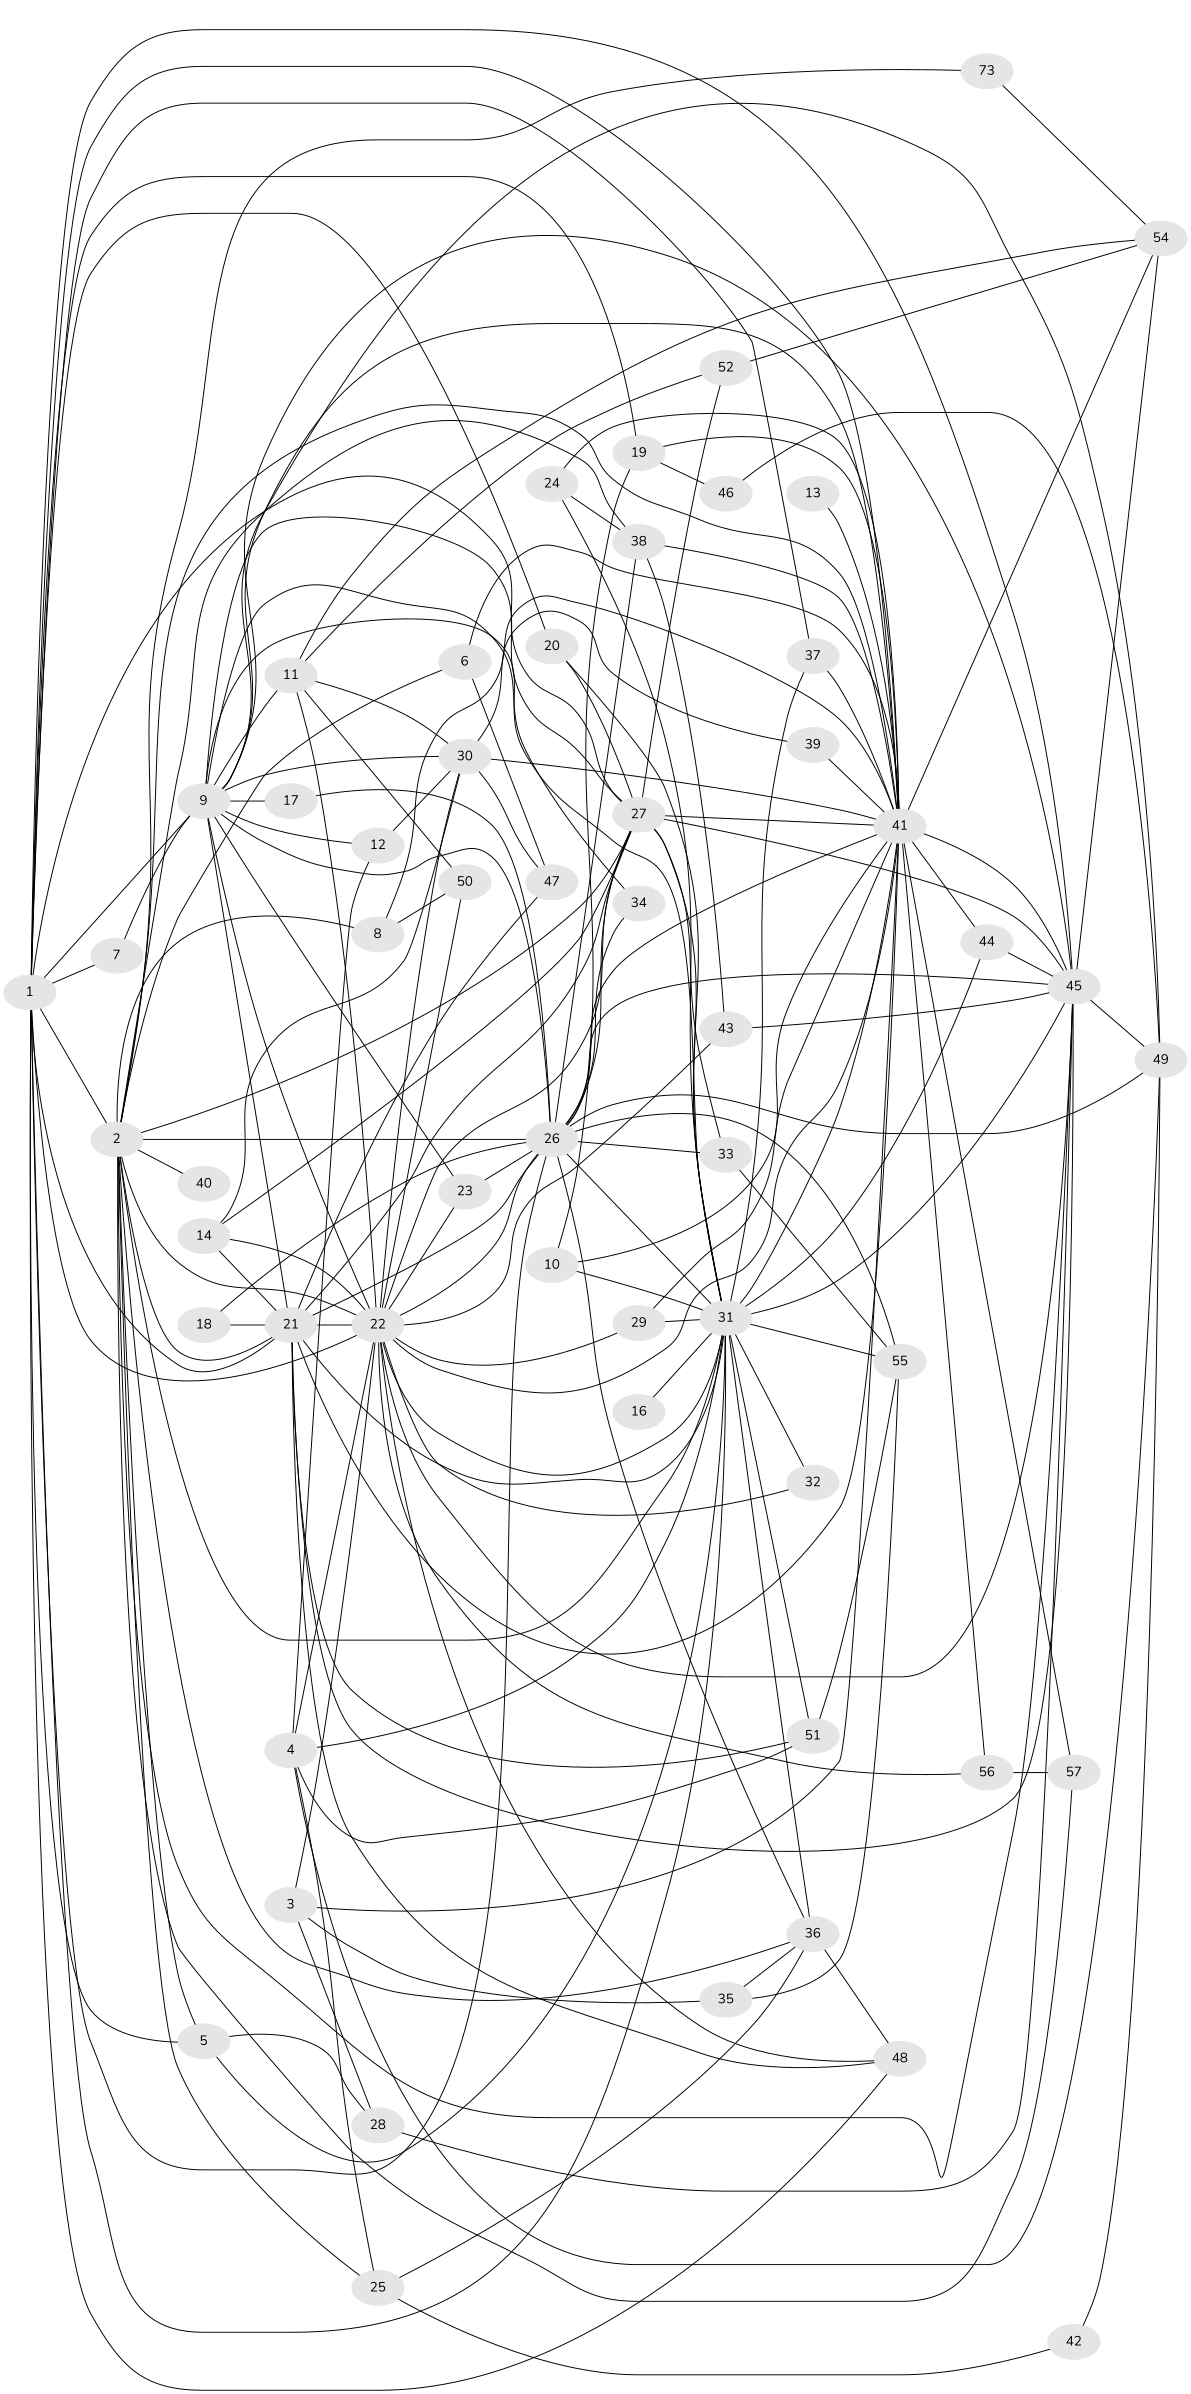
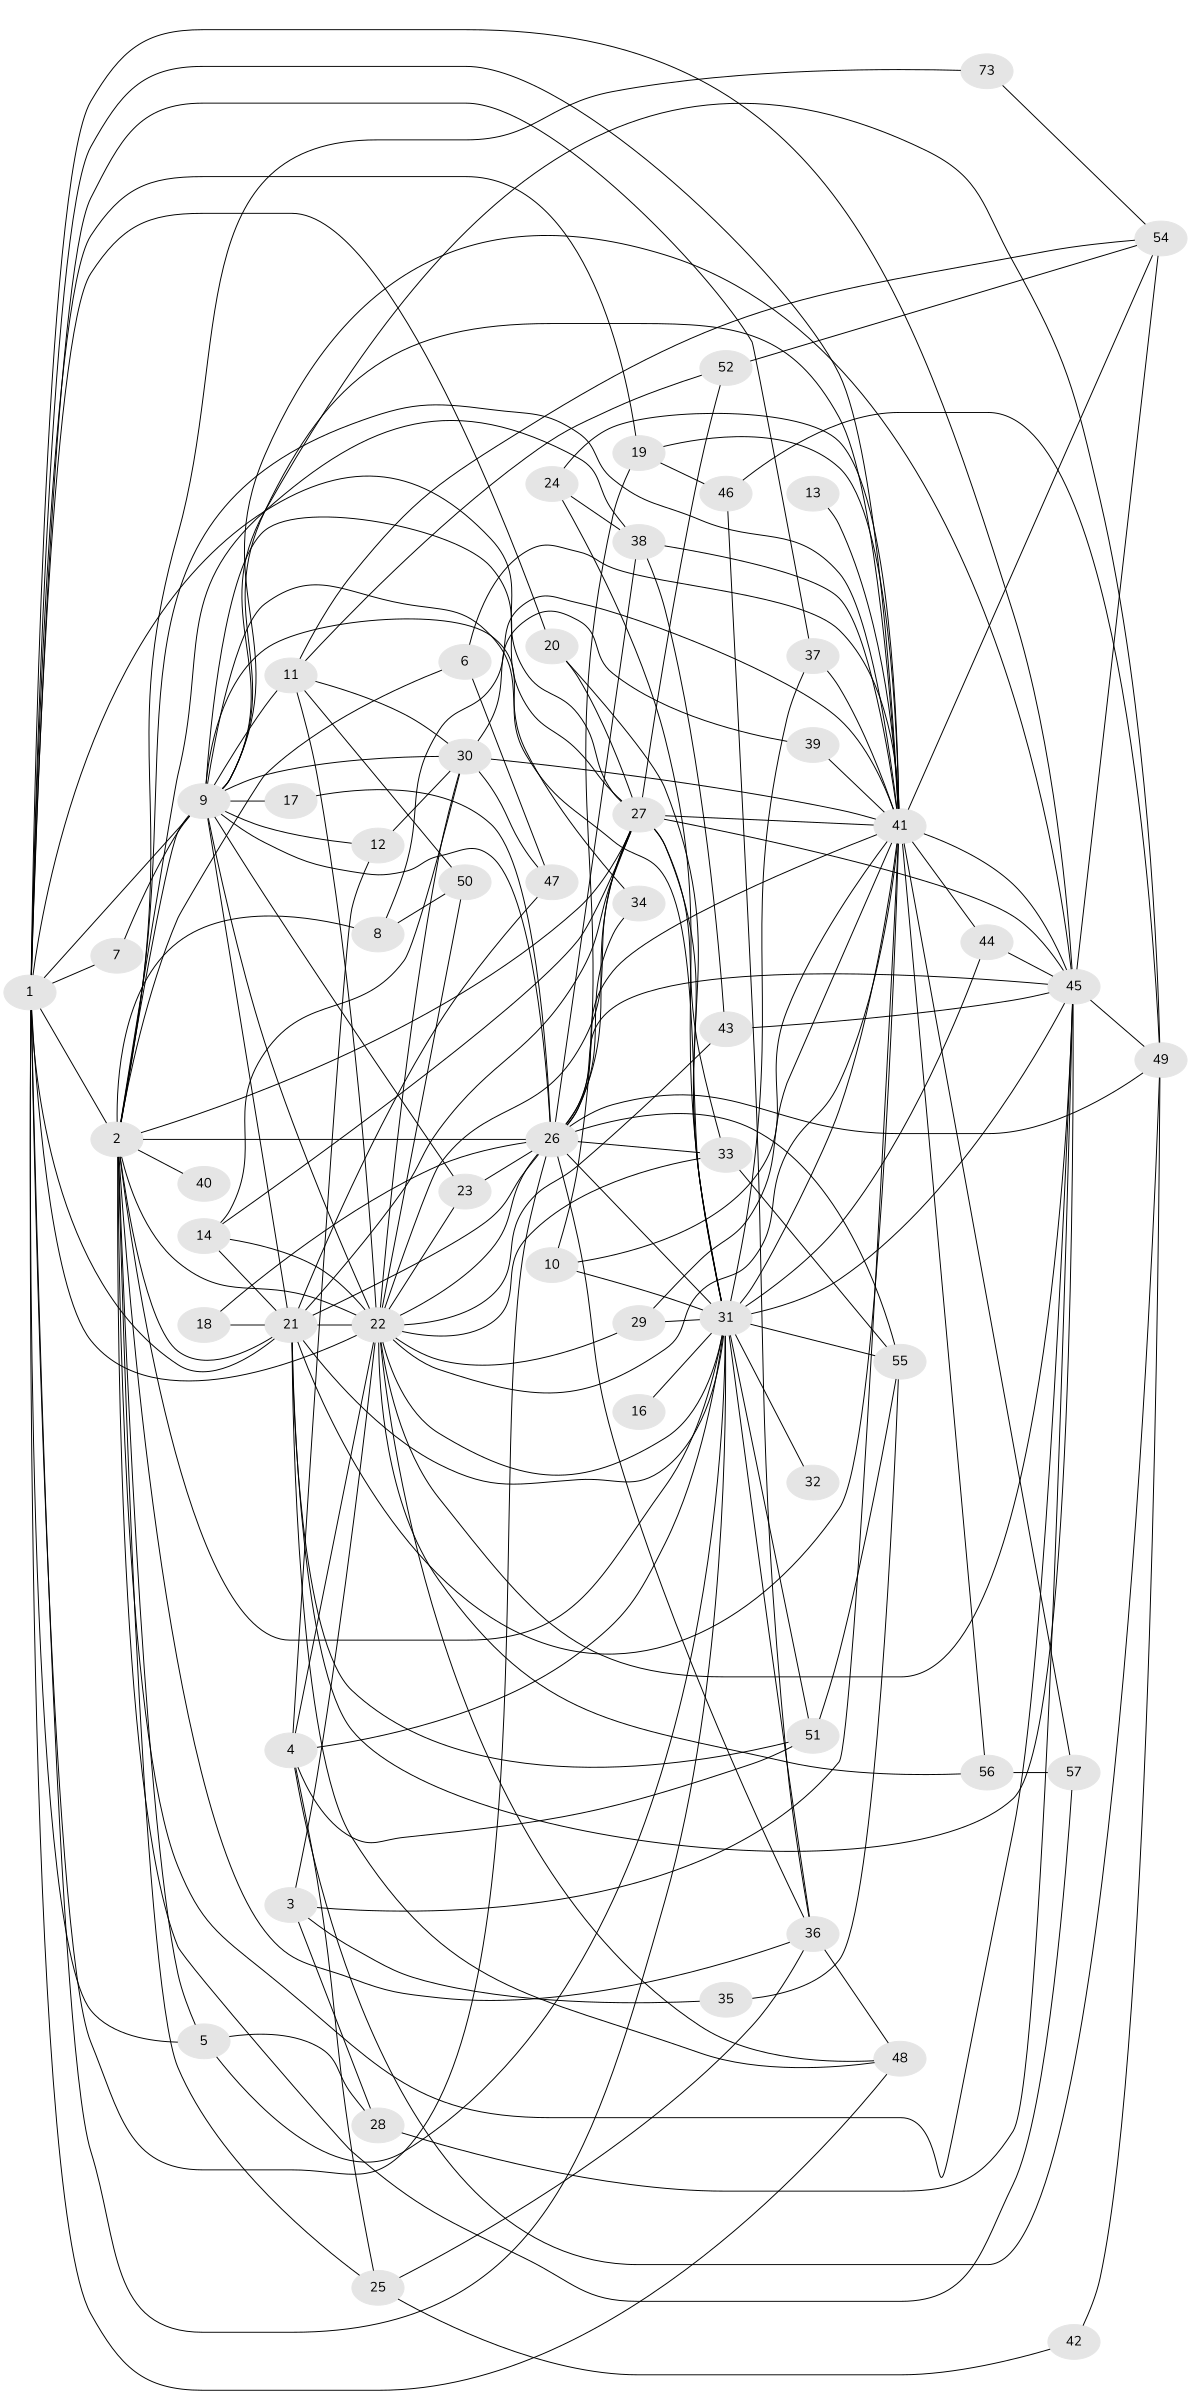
none -> (148, 967)
(543, 1508) -> (536, 1229)
(769, 1967) -> (760, 1215)
